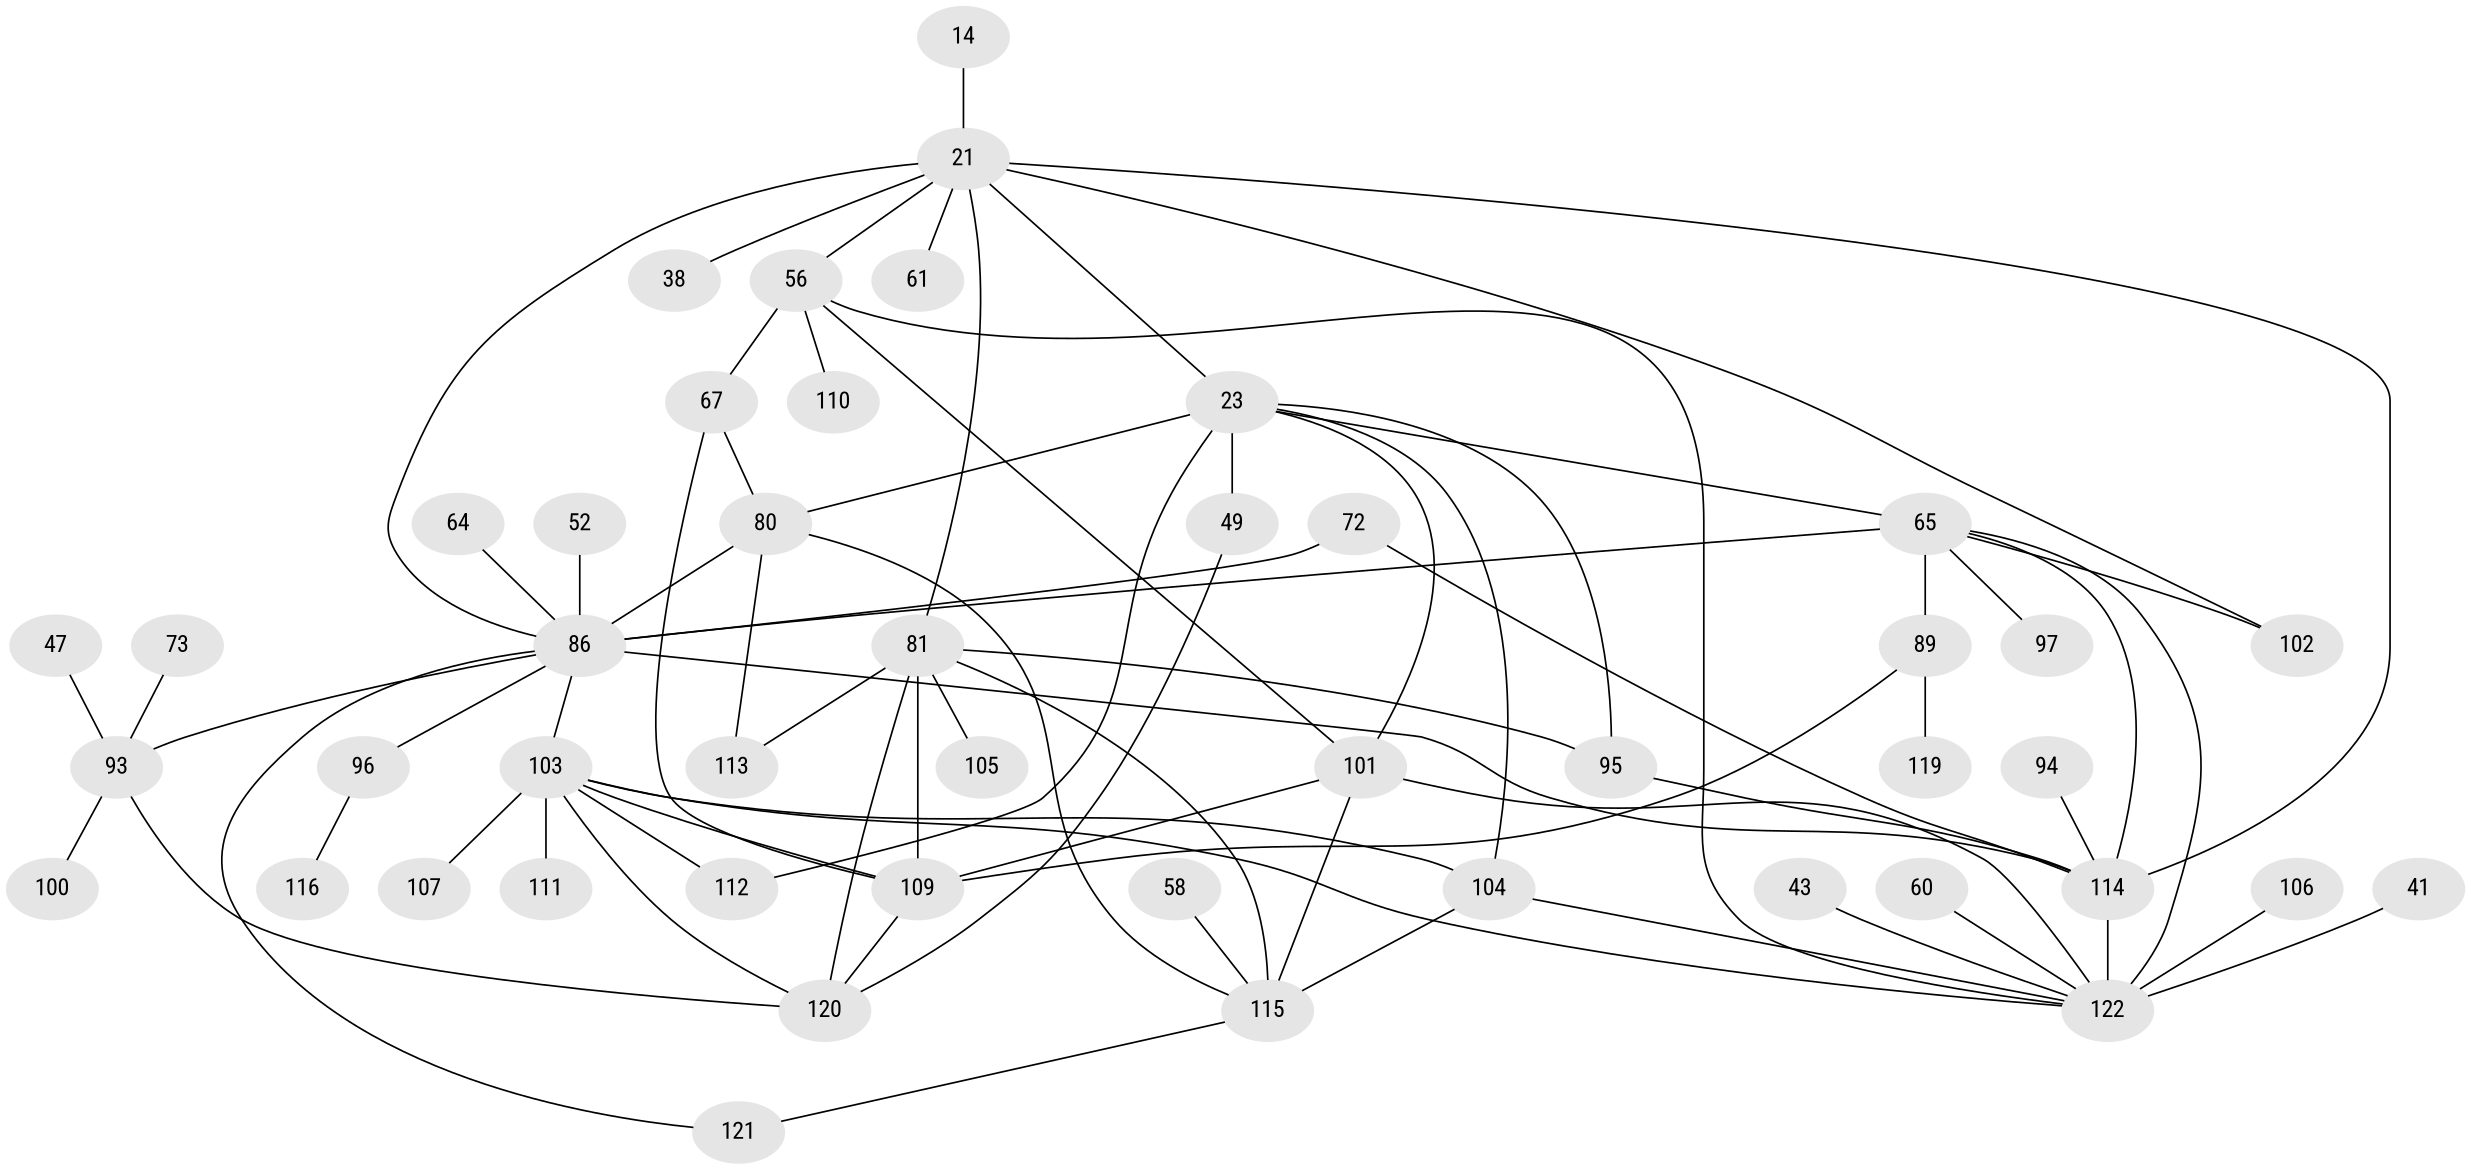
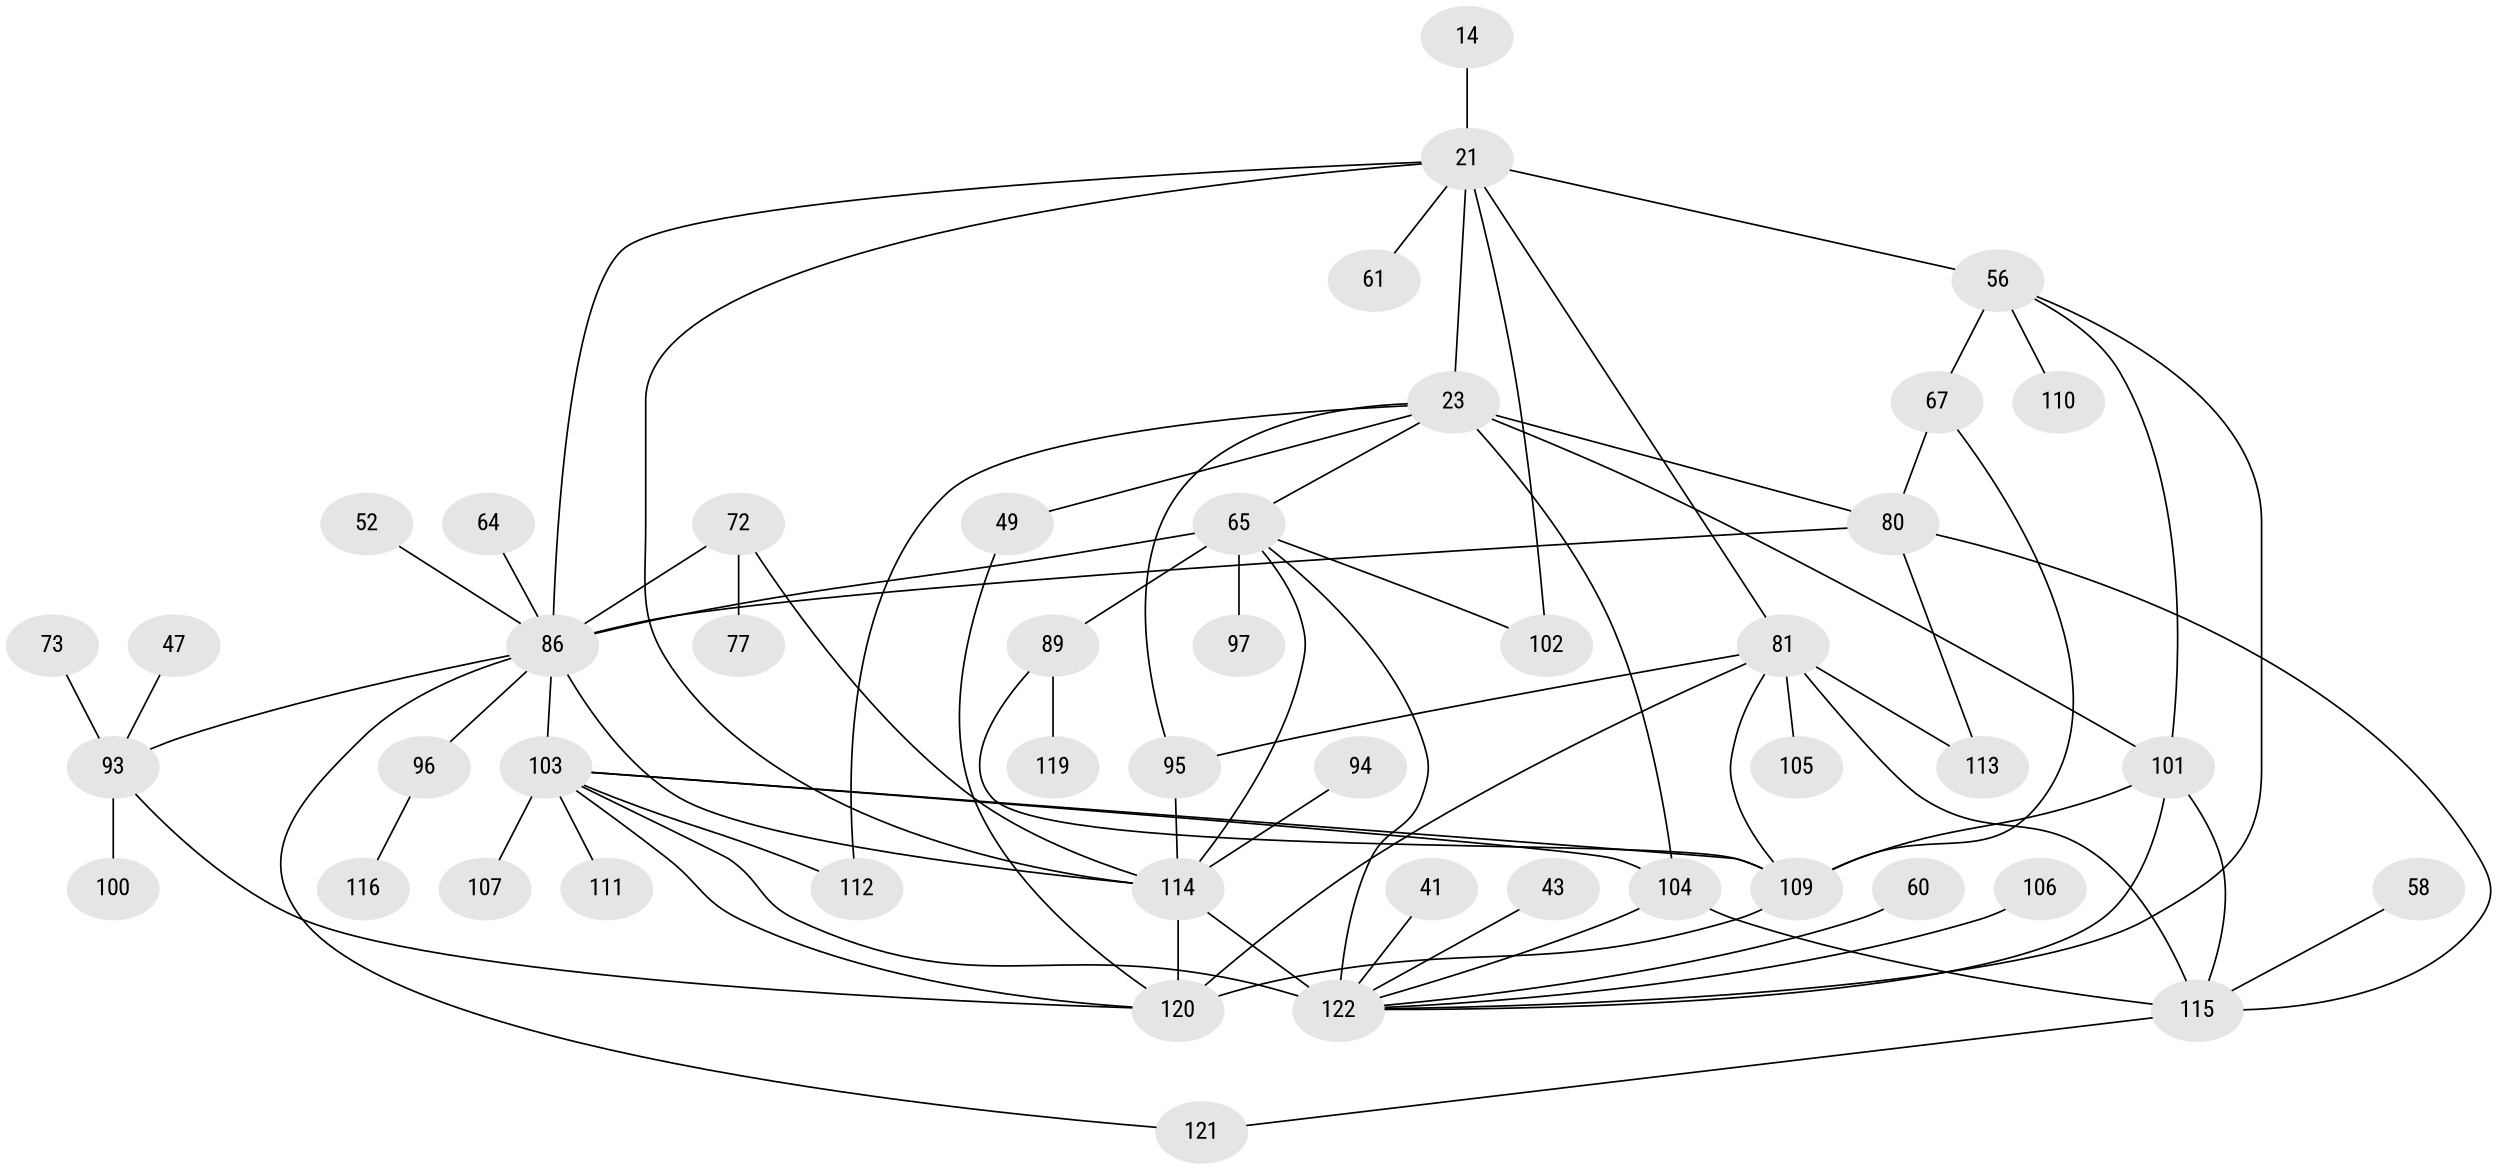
(674, 281) -> none
none -> (739, 646)
none -> (1178, 950)
